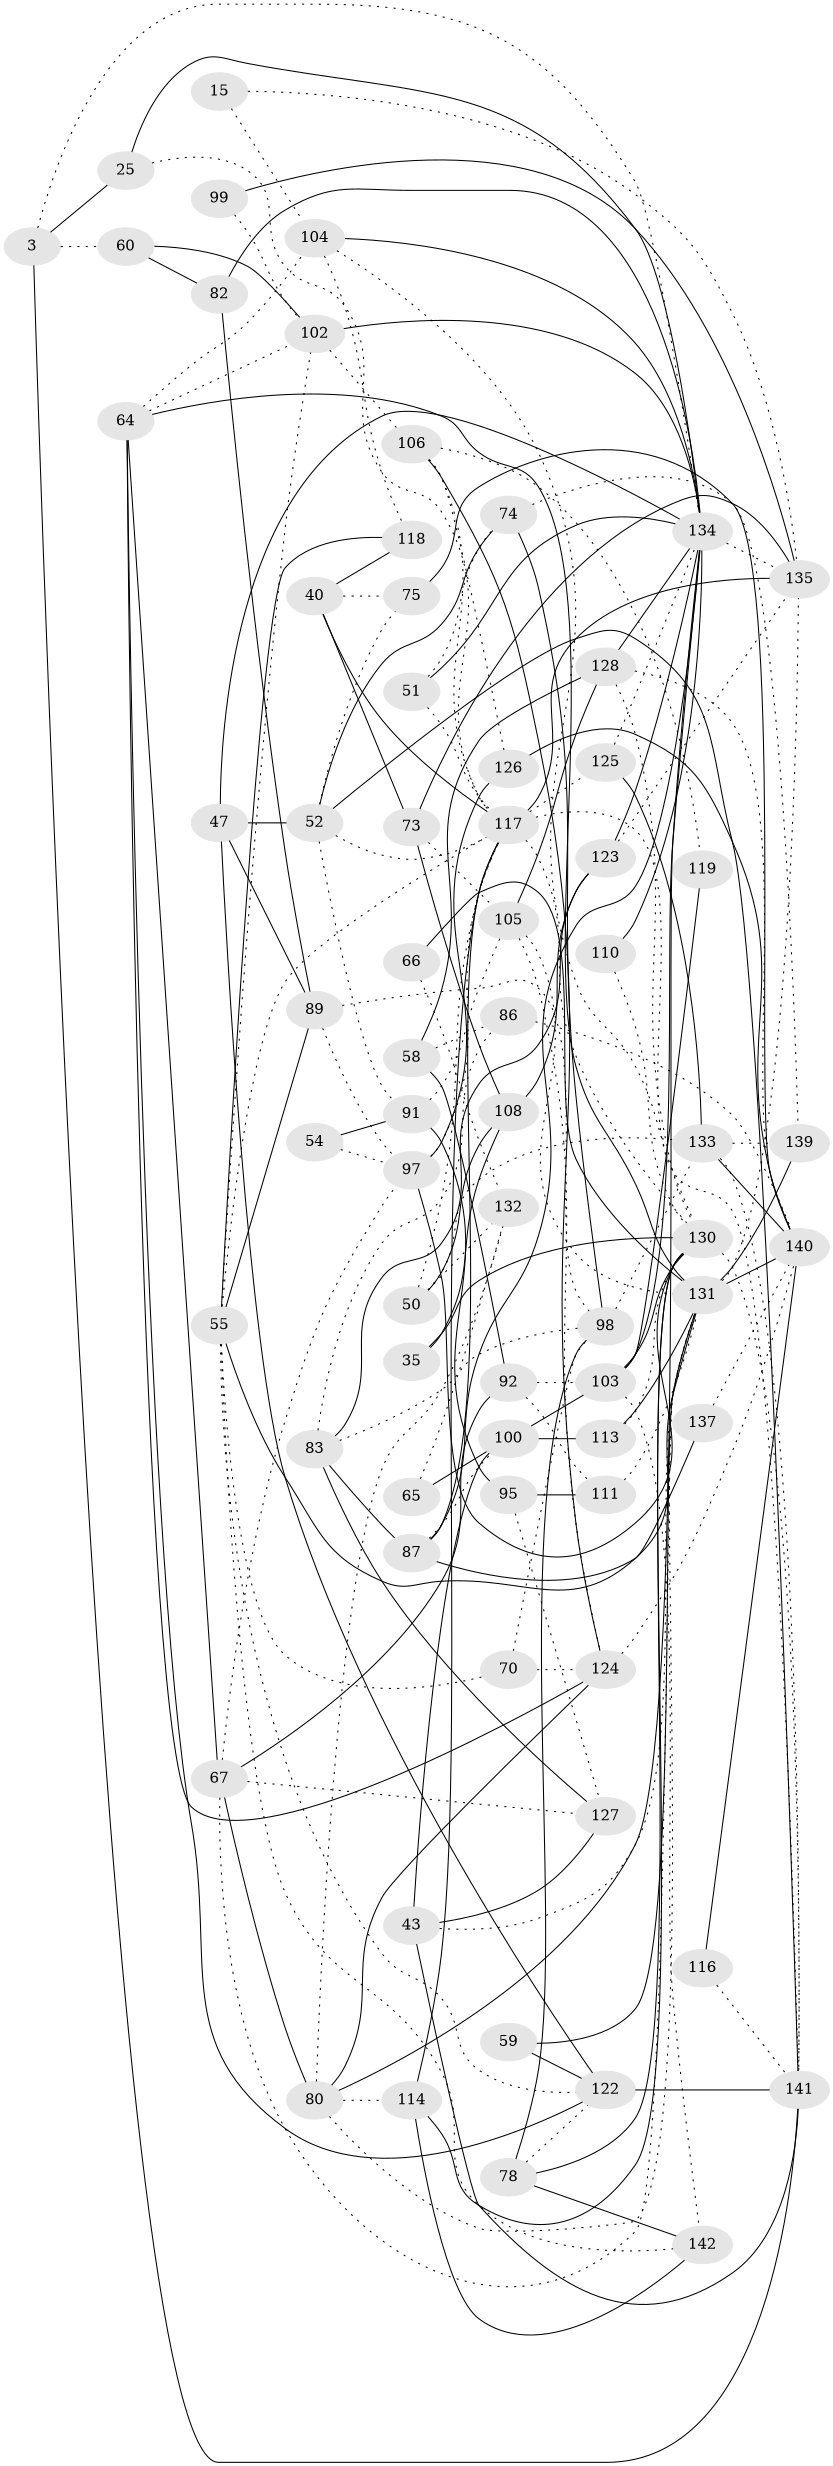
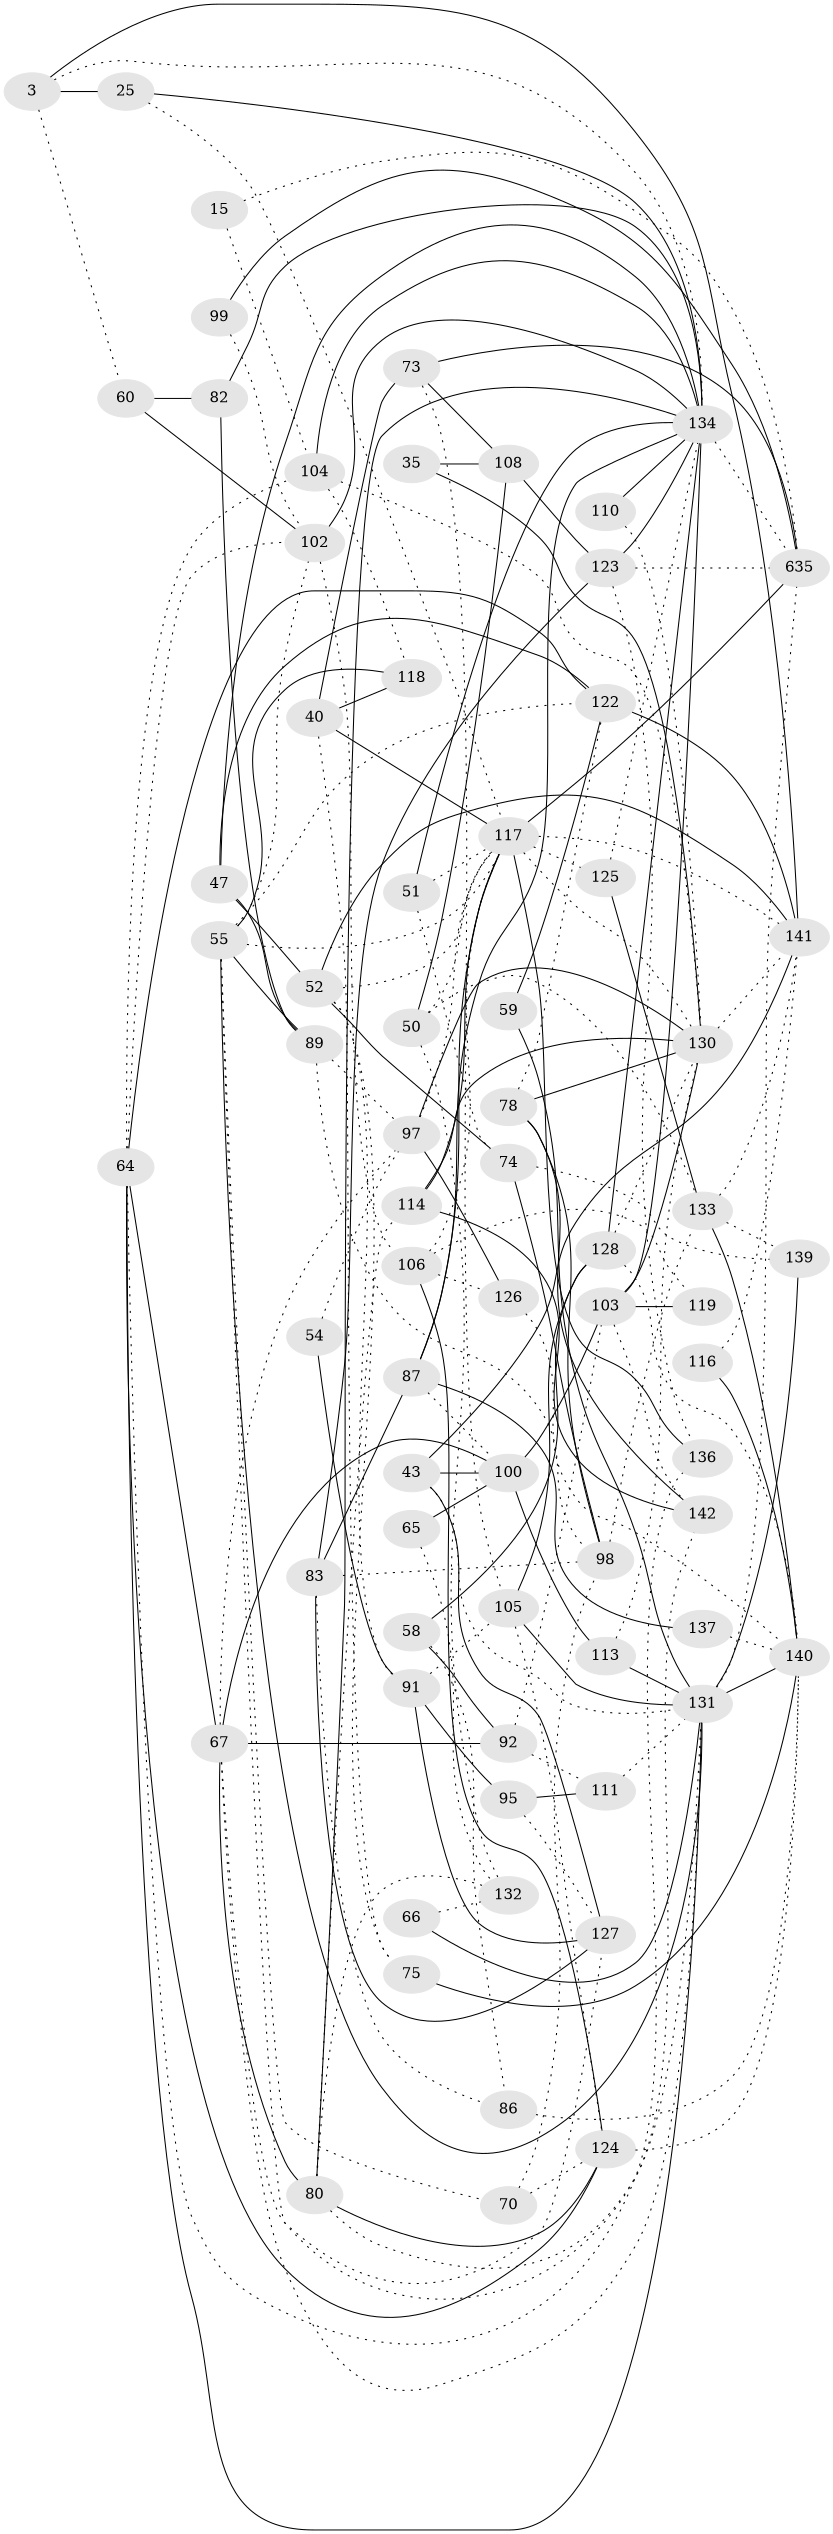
(800, 579) -> (800, 568)
(754, 906) -> (580, 1503)
(542, 1138) -> (585, 1689)
none -> (703, 1458)
none -> (298, 1519)
none -> (450, 1868)
